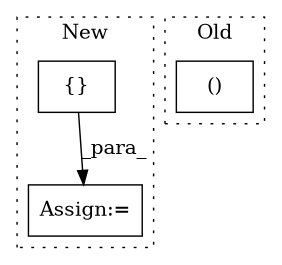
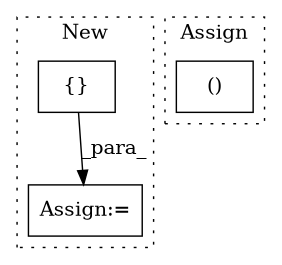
(215, 33) -> (215, 33)
